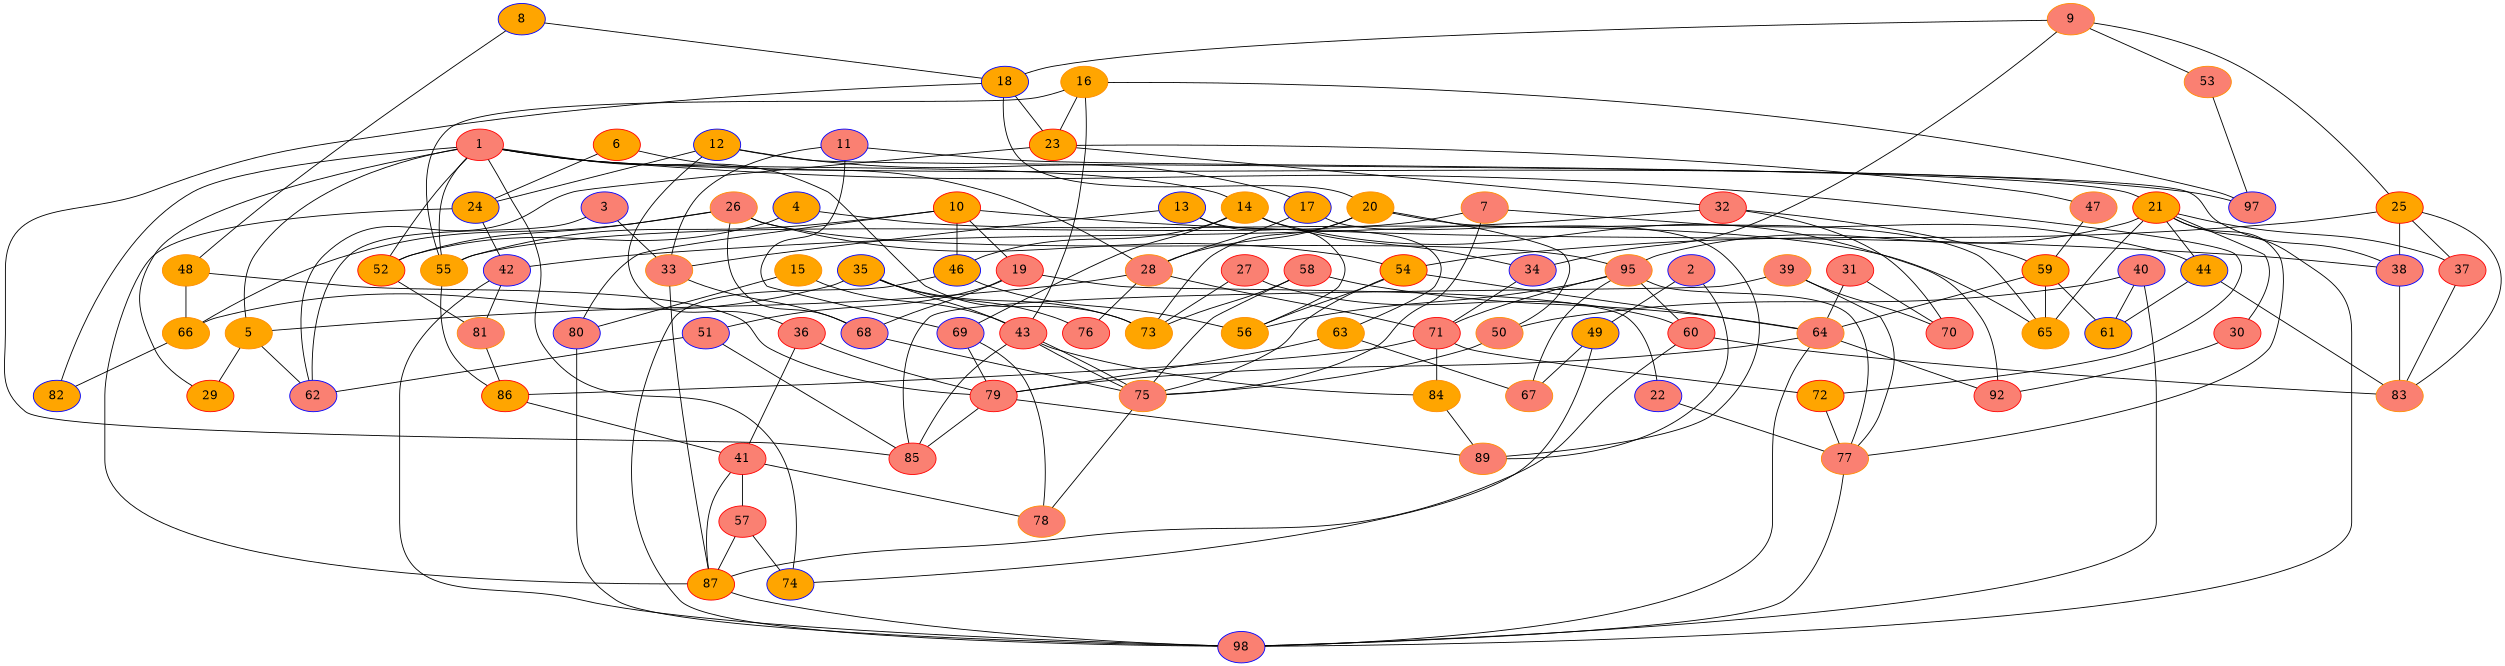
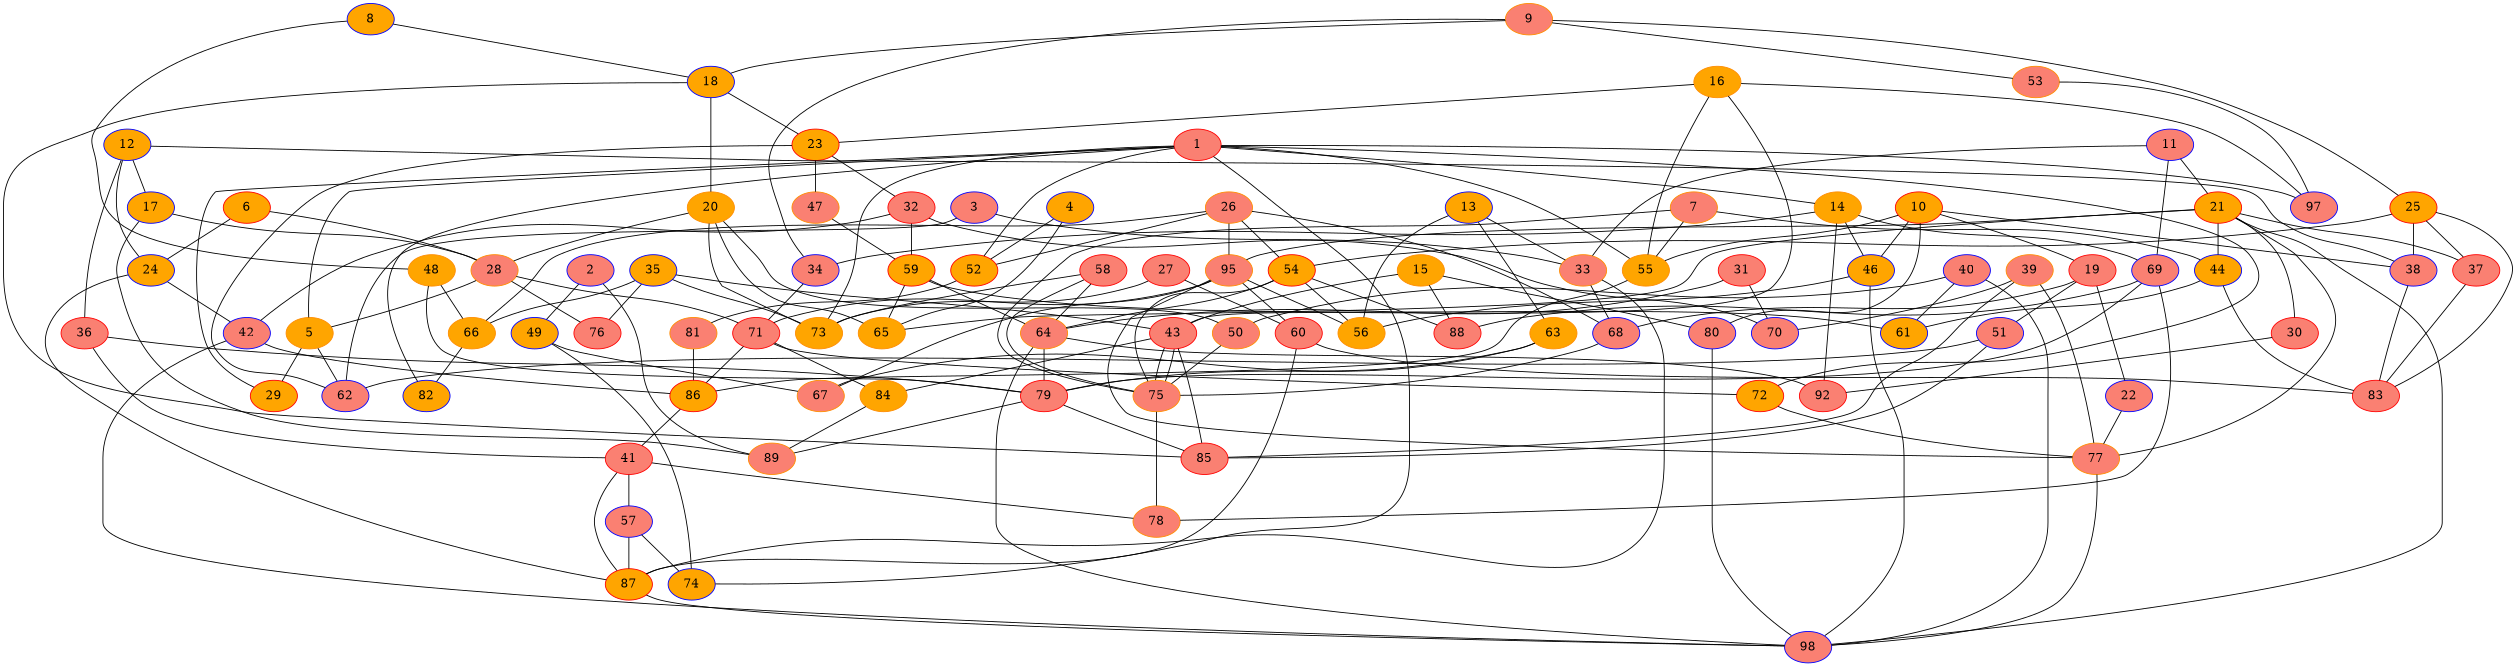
(492, 305) -> (487, 378)
none -> (1457, 333)
(1950, 333) -> (1775, 333)
(2400, 396) -> (2376, 396)
(742, 522) -> (629, 522)
